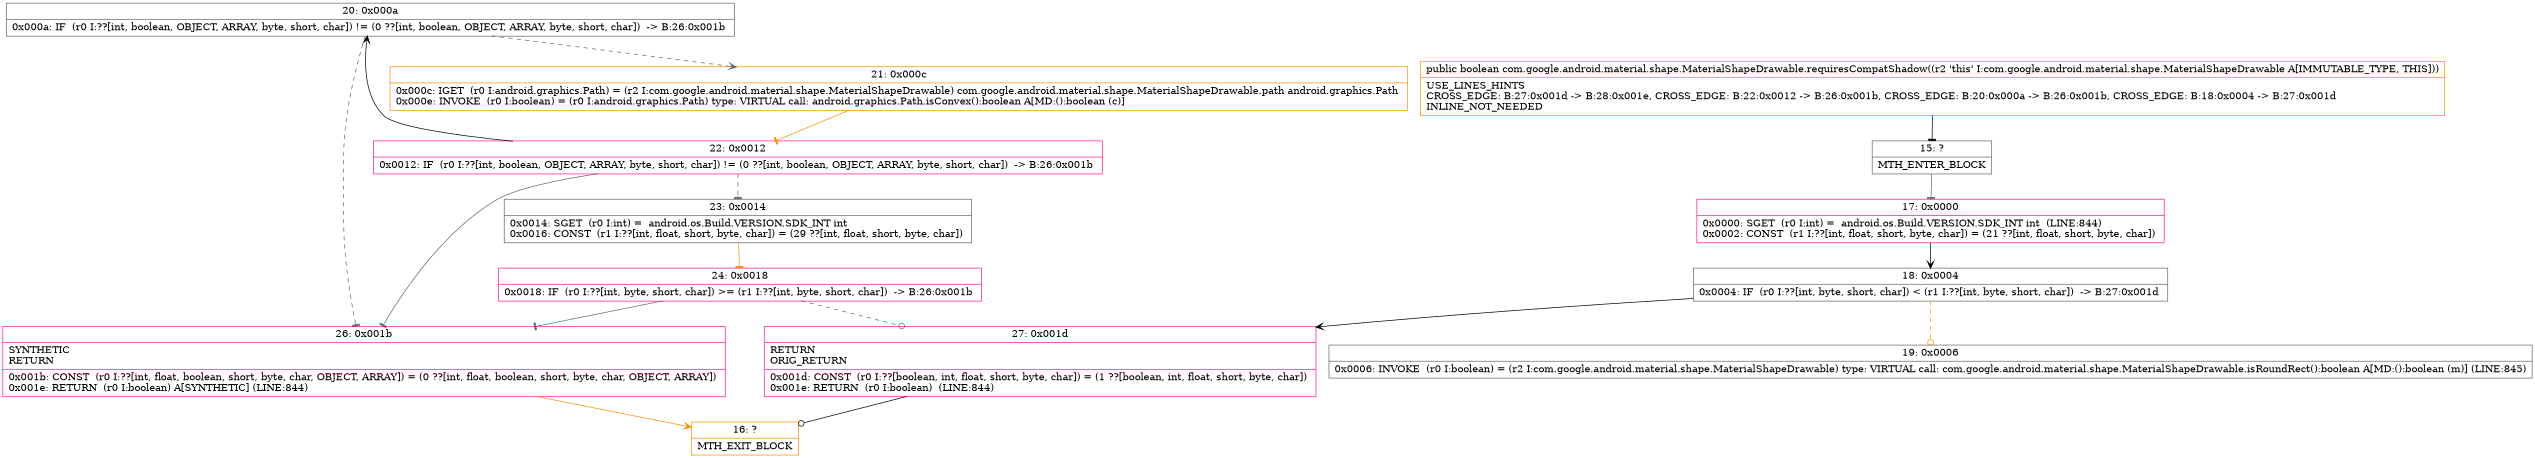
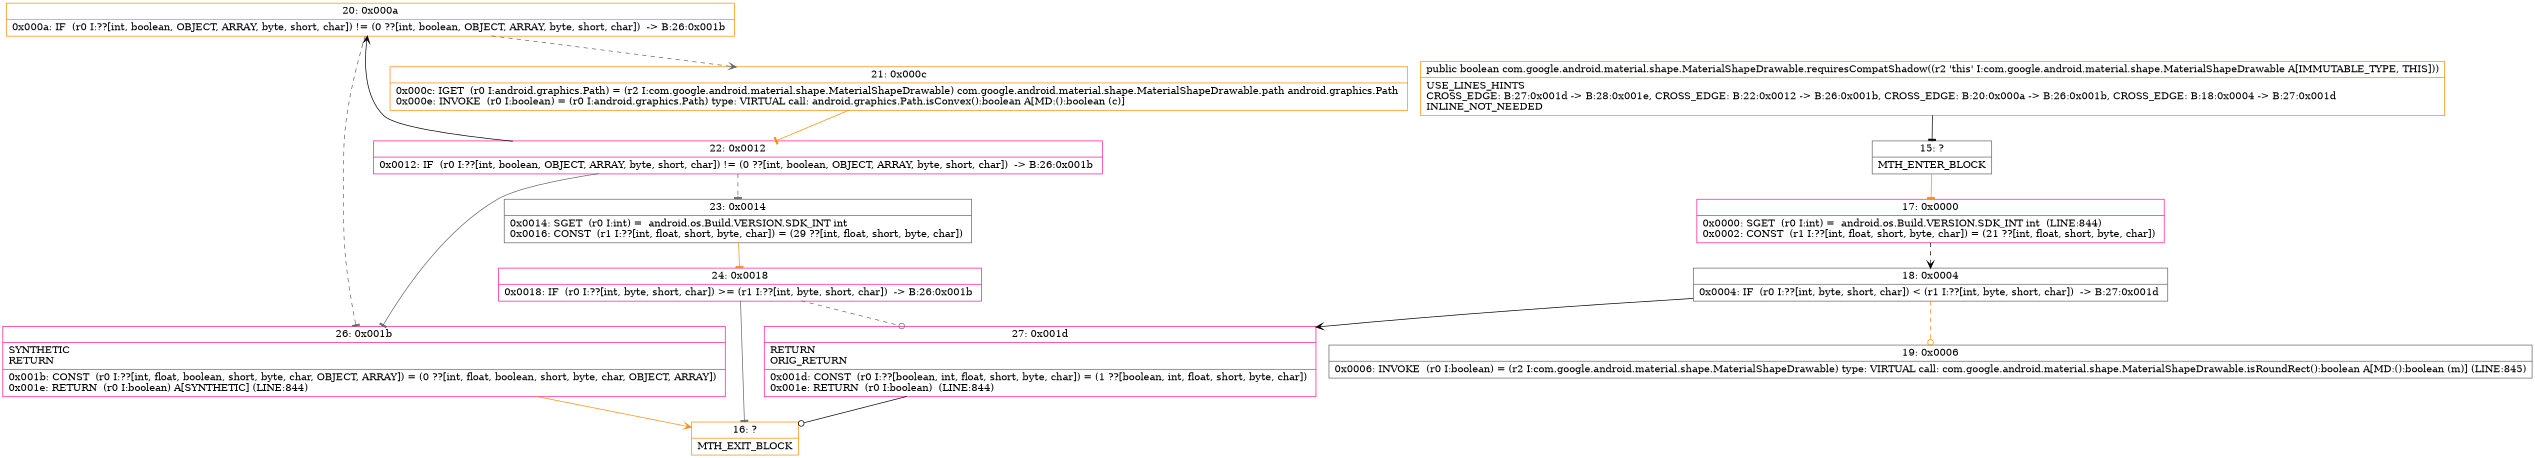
(370, 20) -> (370, 20)
(1931, 185) -> (1931, 185)
(1931, 252) -> (1931, 252)
(600, 313) -> (742, 360)
